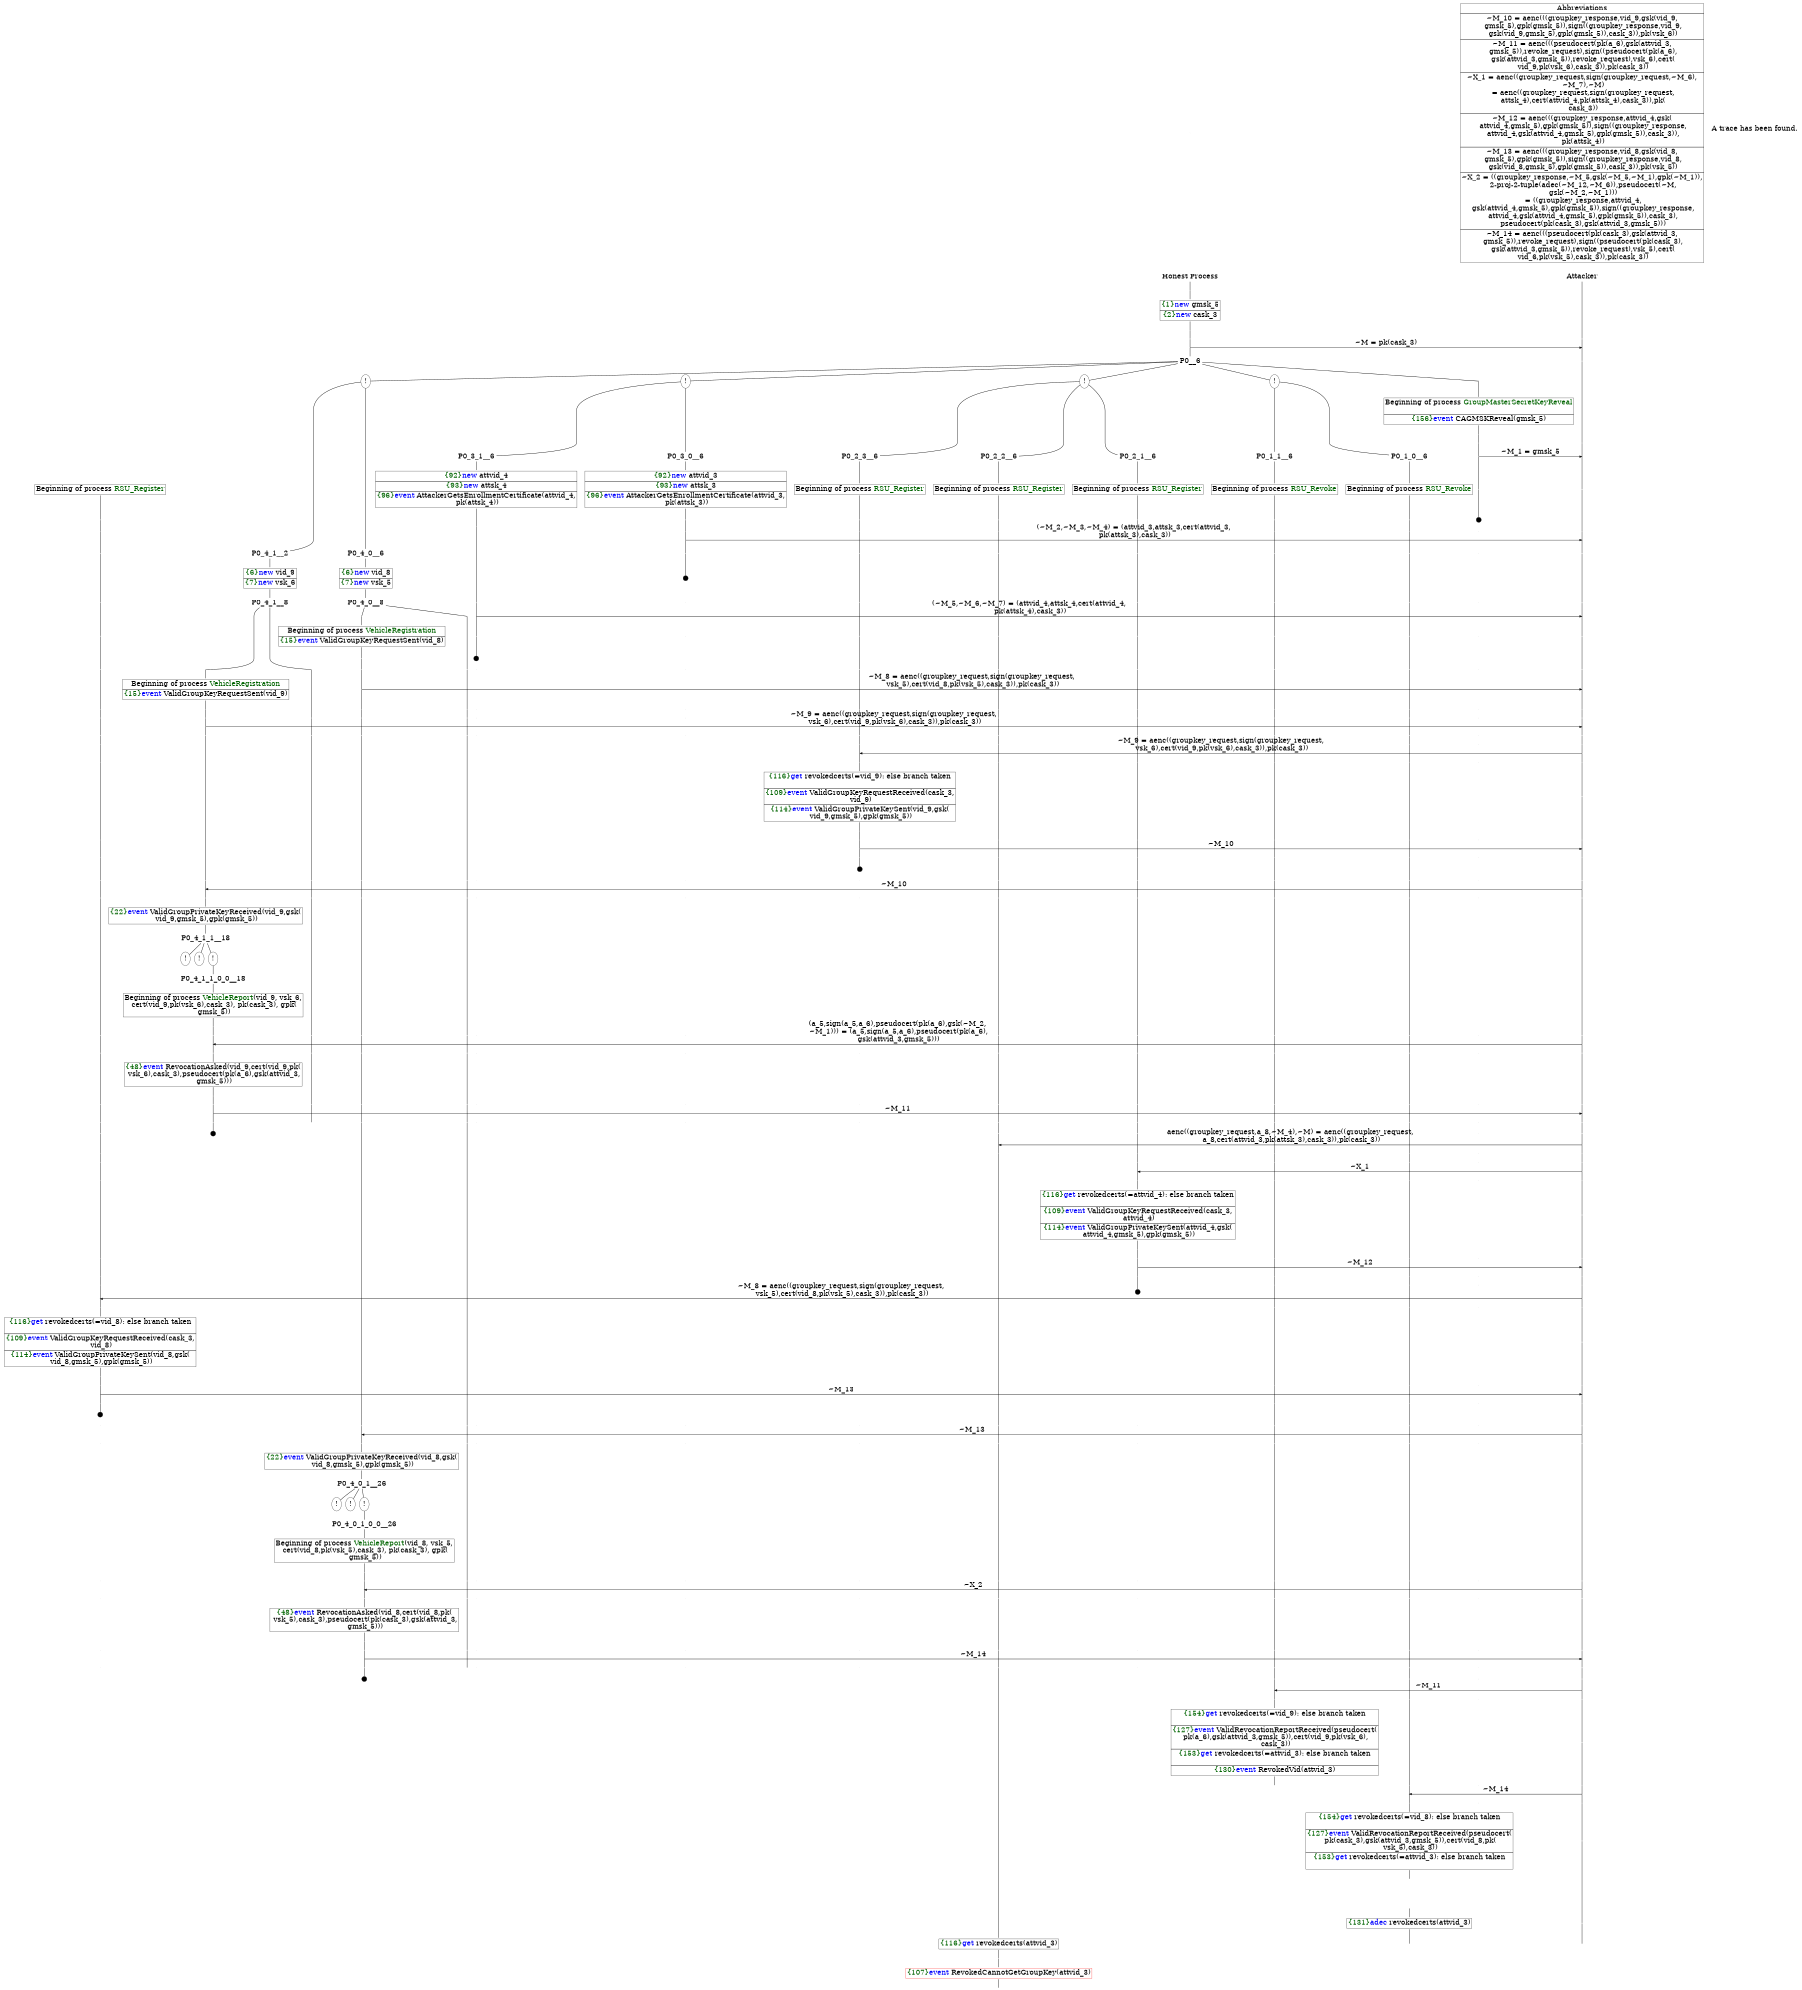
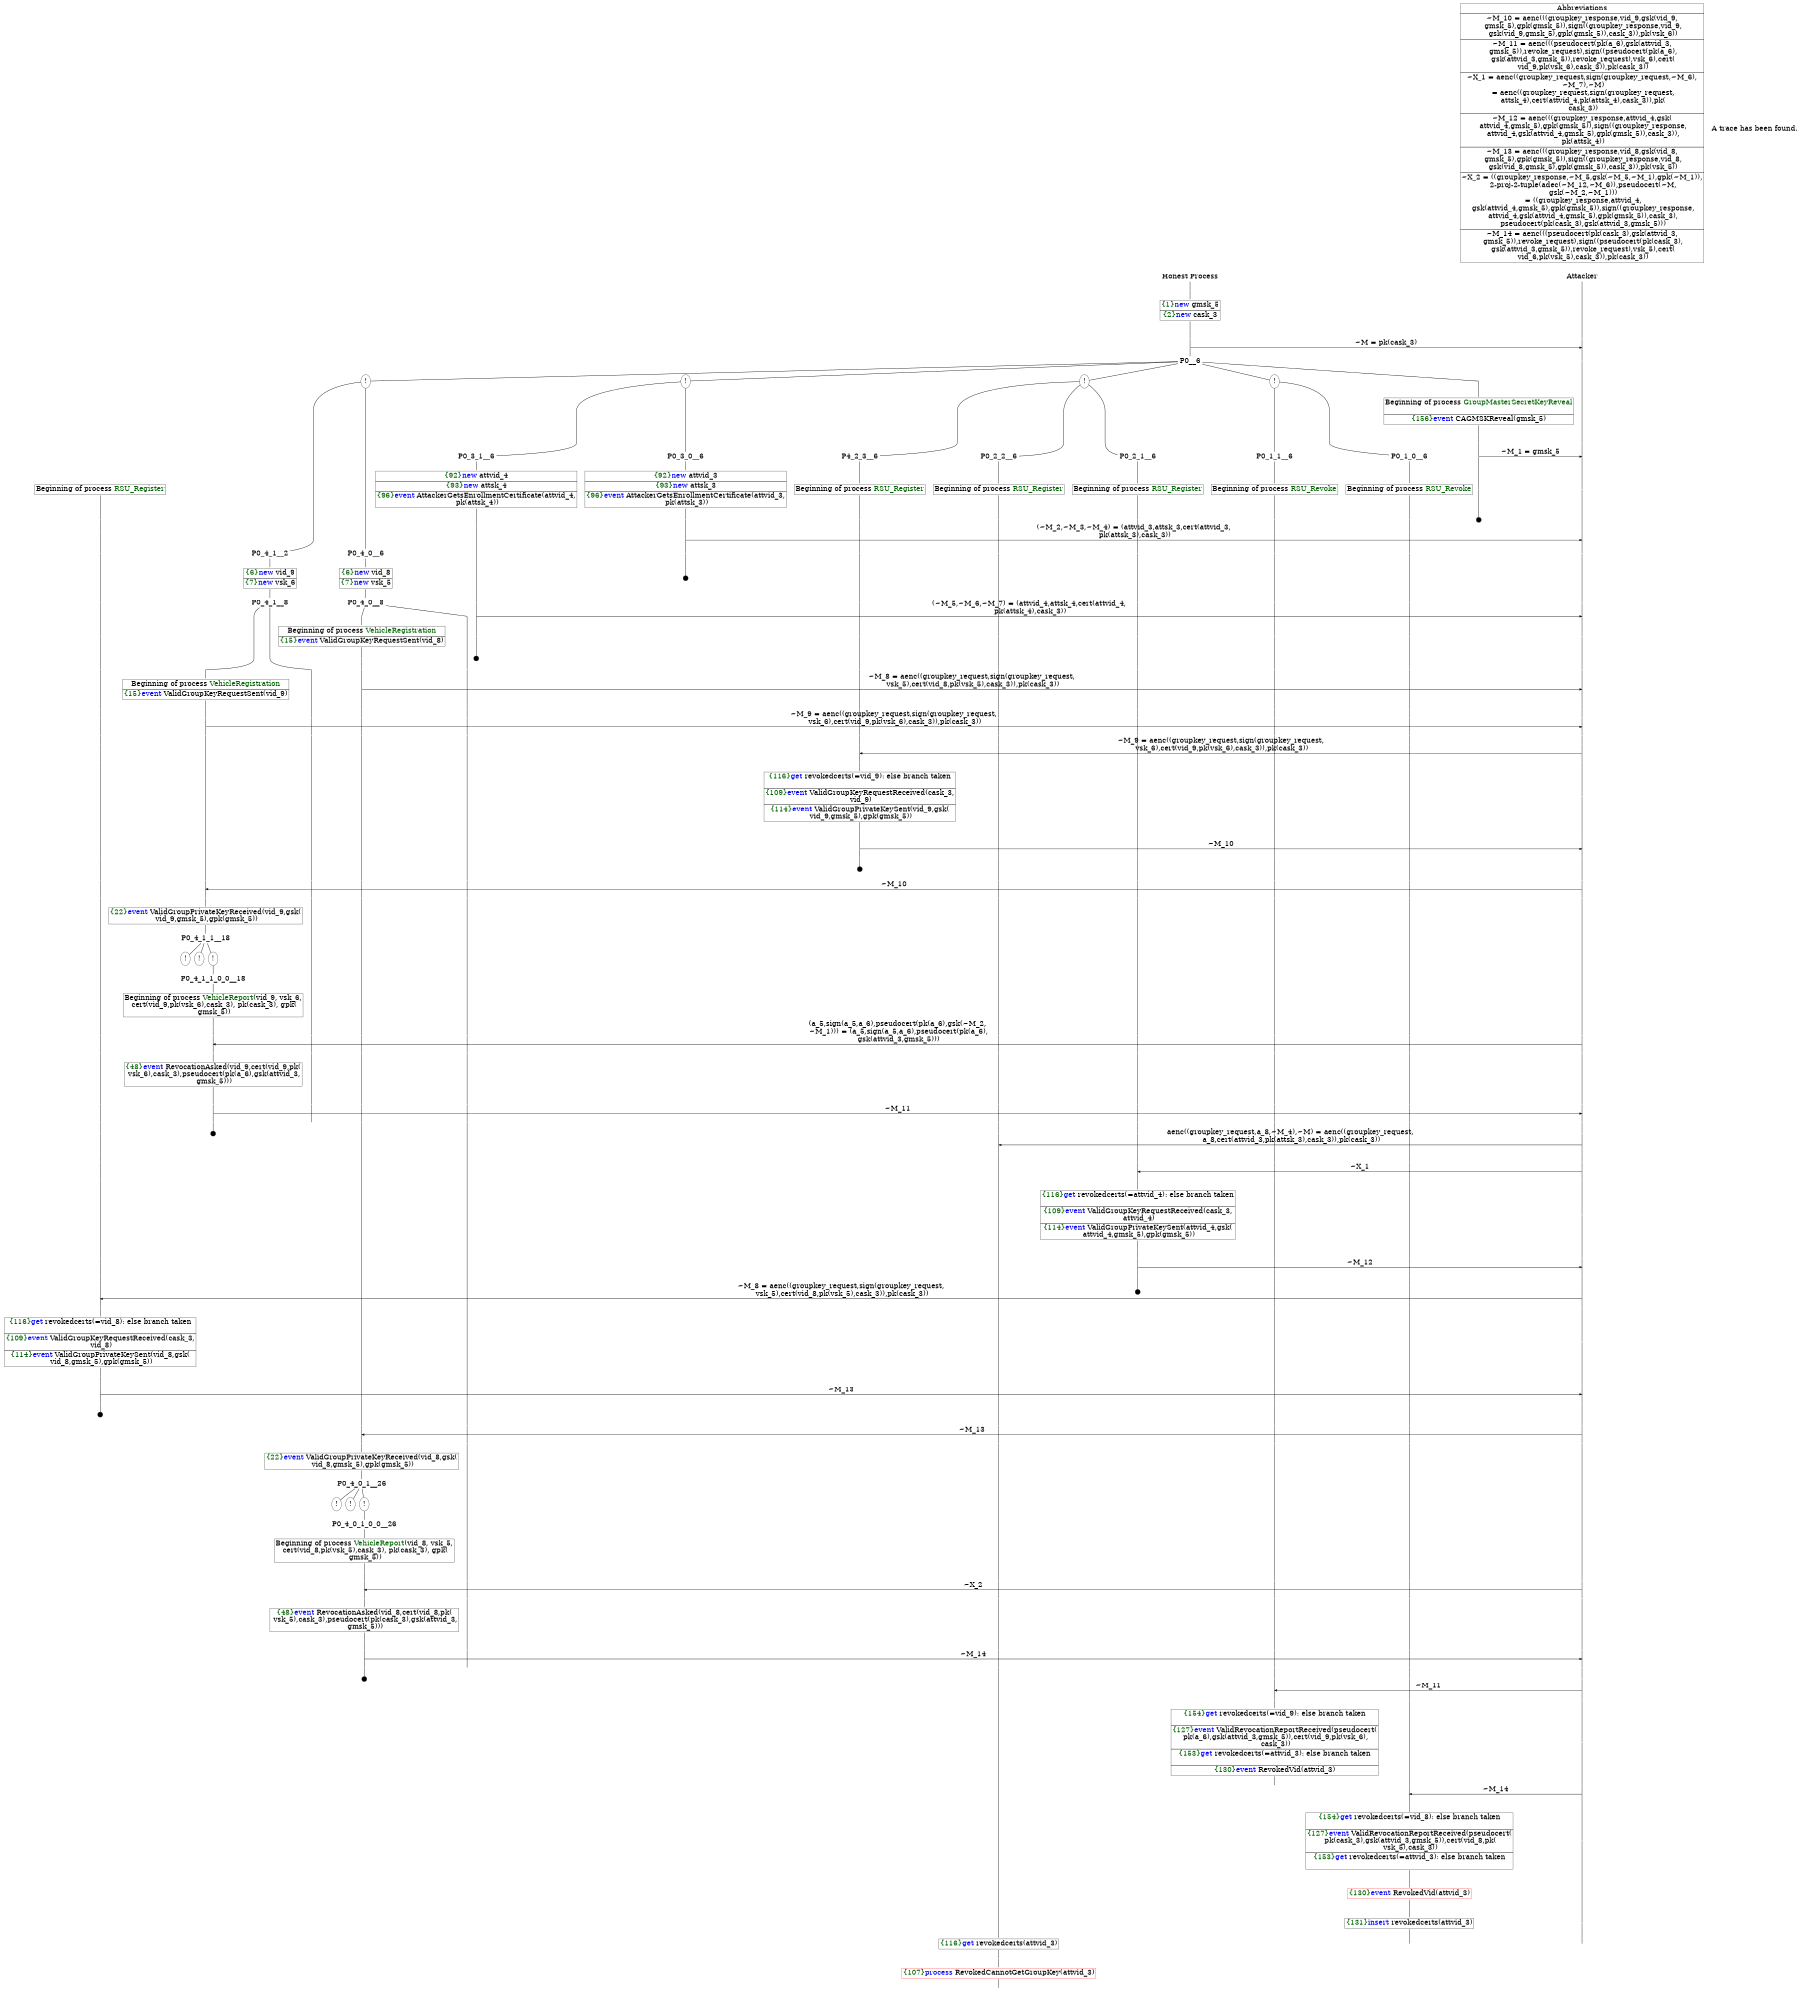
(860, 457) -> (860, 457)
none -> (1409, 1894)
(1380, 1923) -> (1380, 1923)
(939, 1973) -> (939, 1973)
